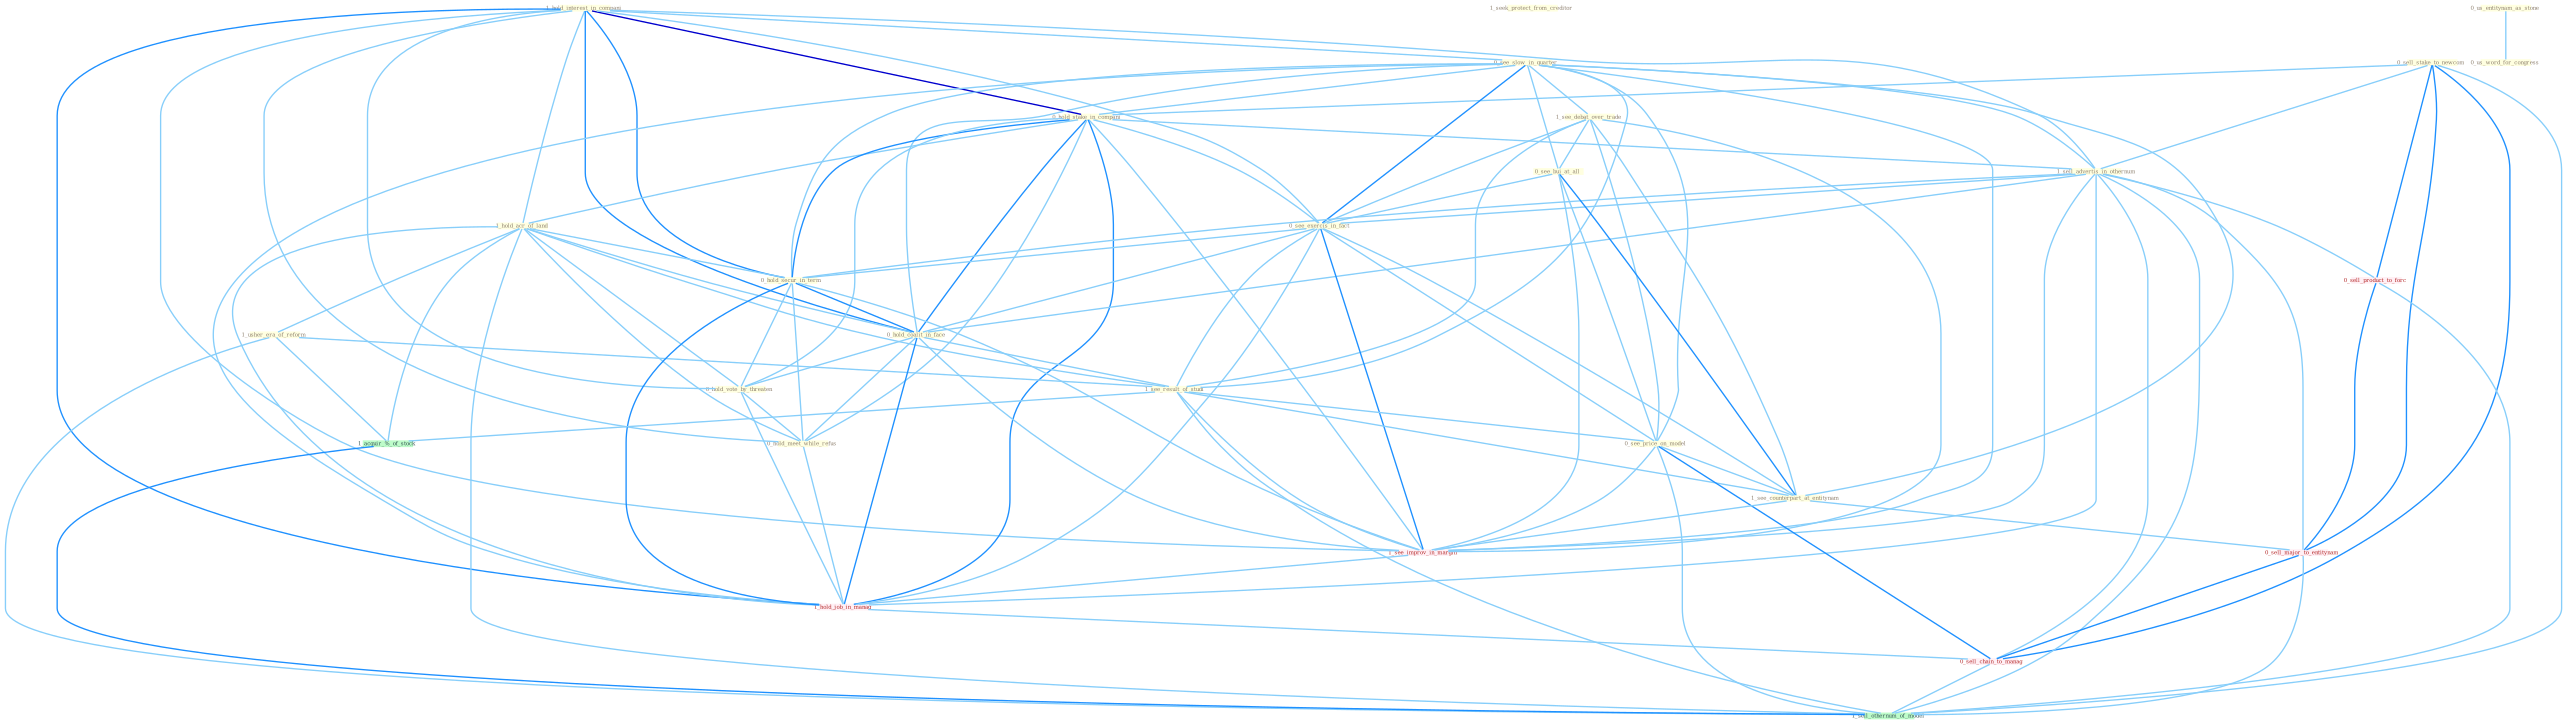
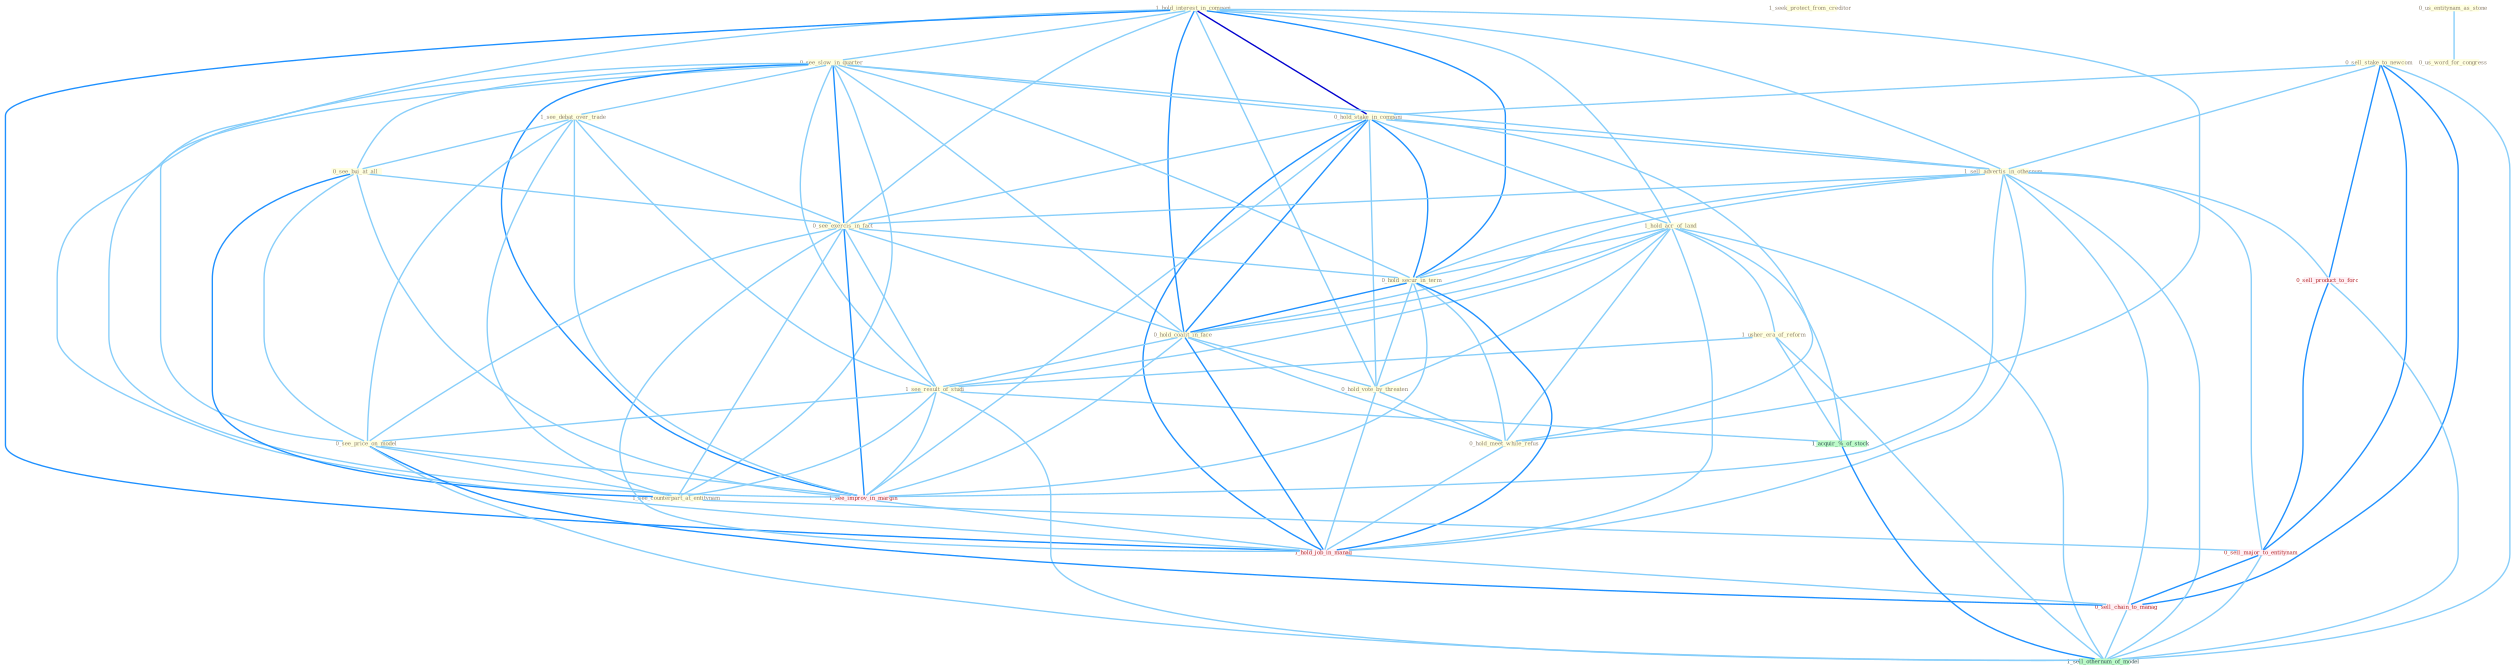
(1993, 359) -> (514, 258)
(1610, 525) -> none
